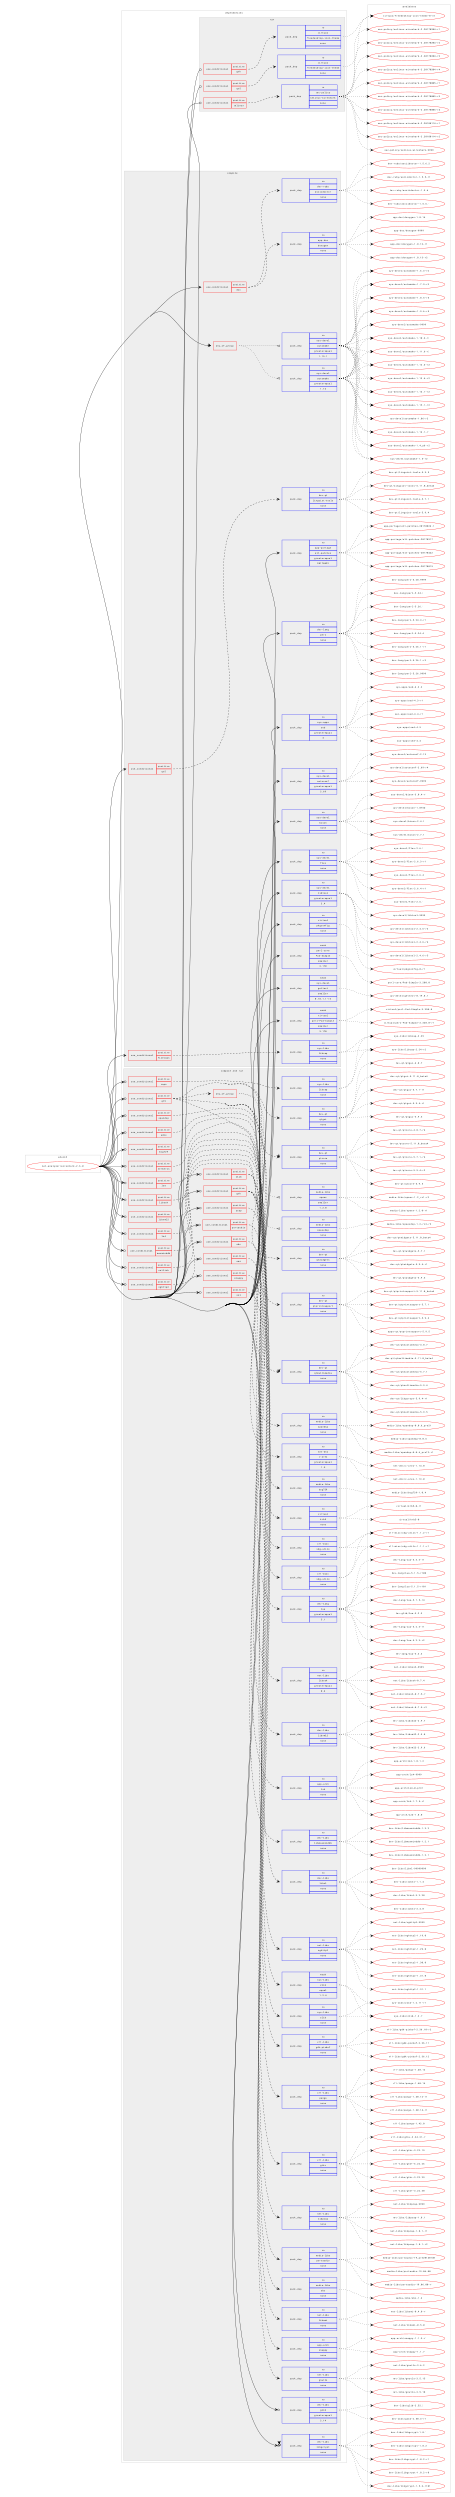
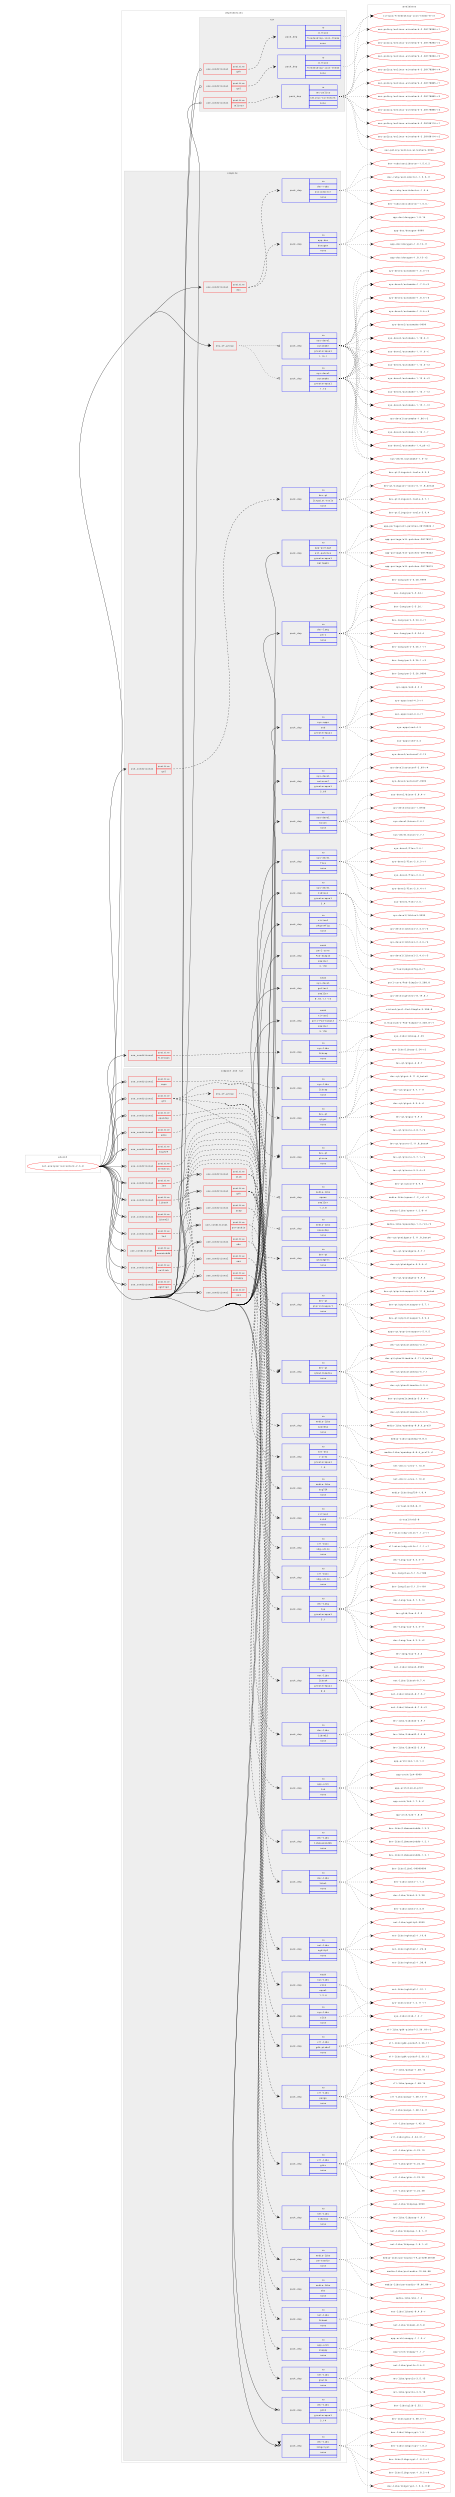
(409, 1399) -> (409, 1399)
(409, 1976) -> none
